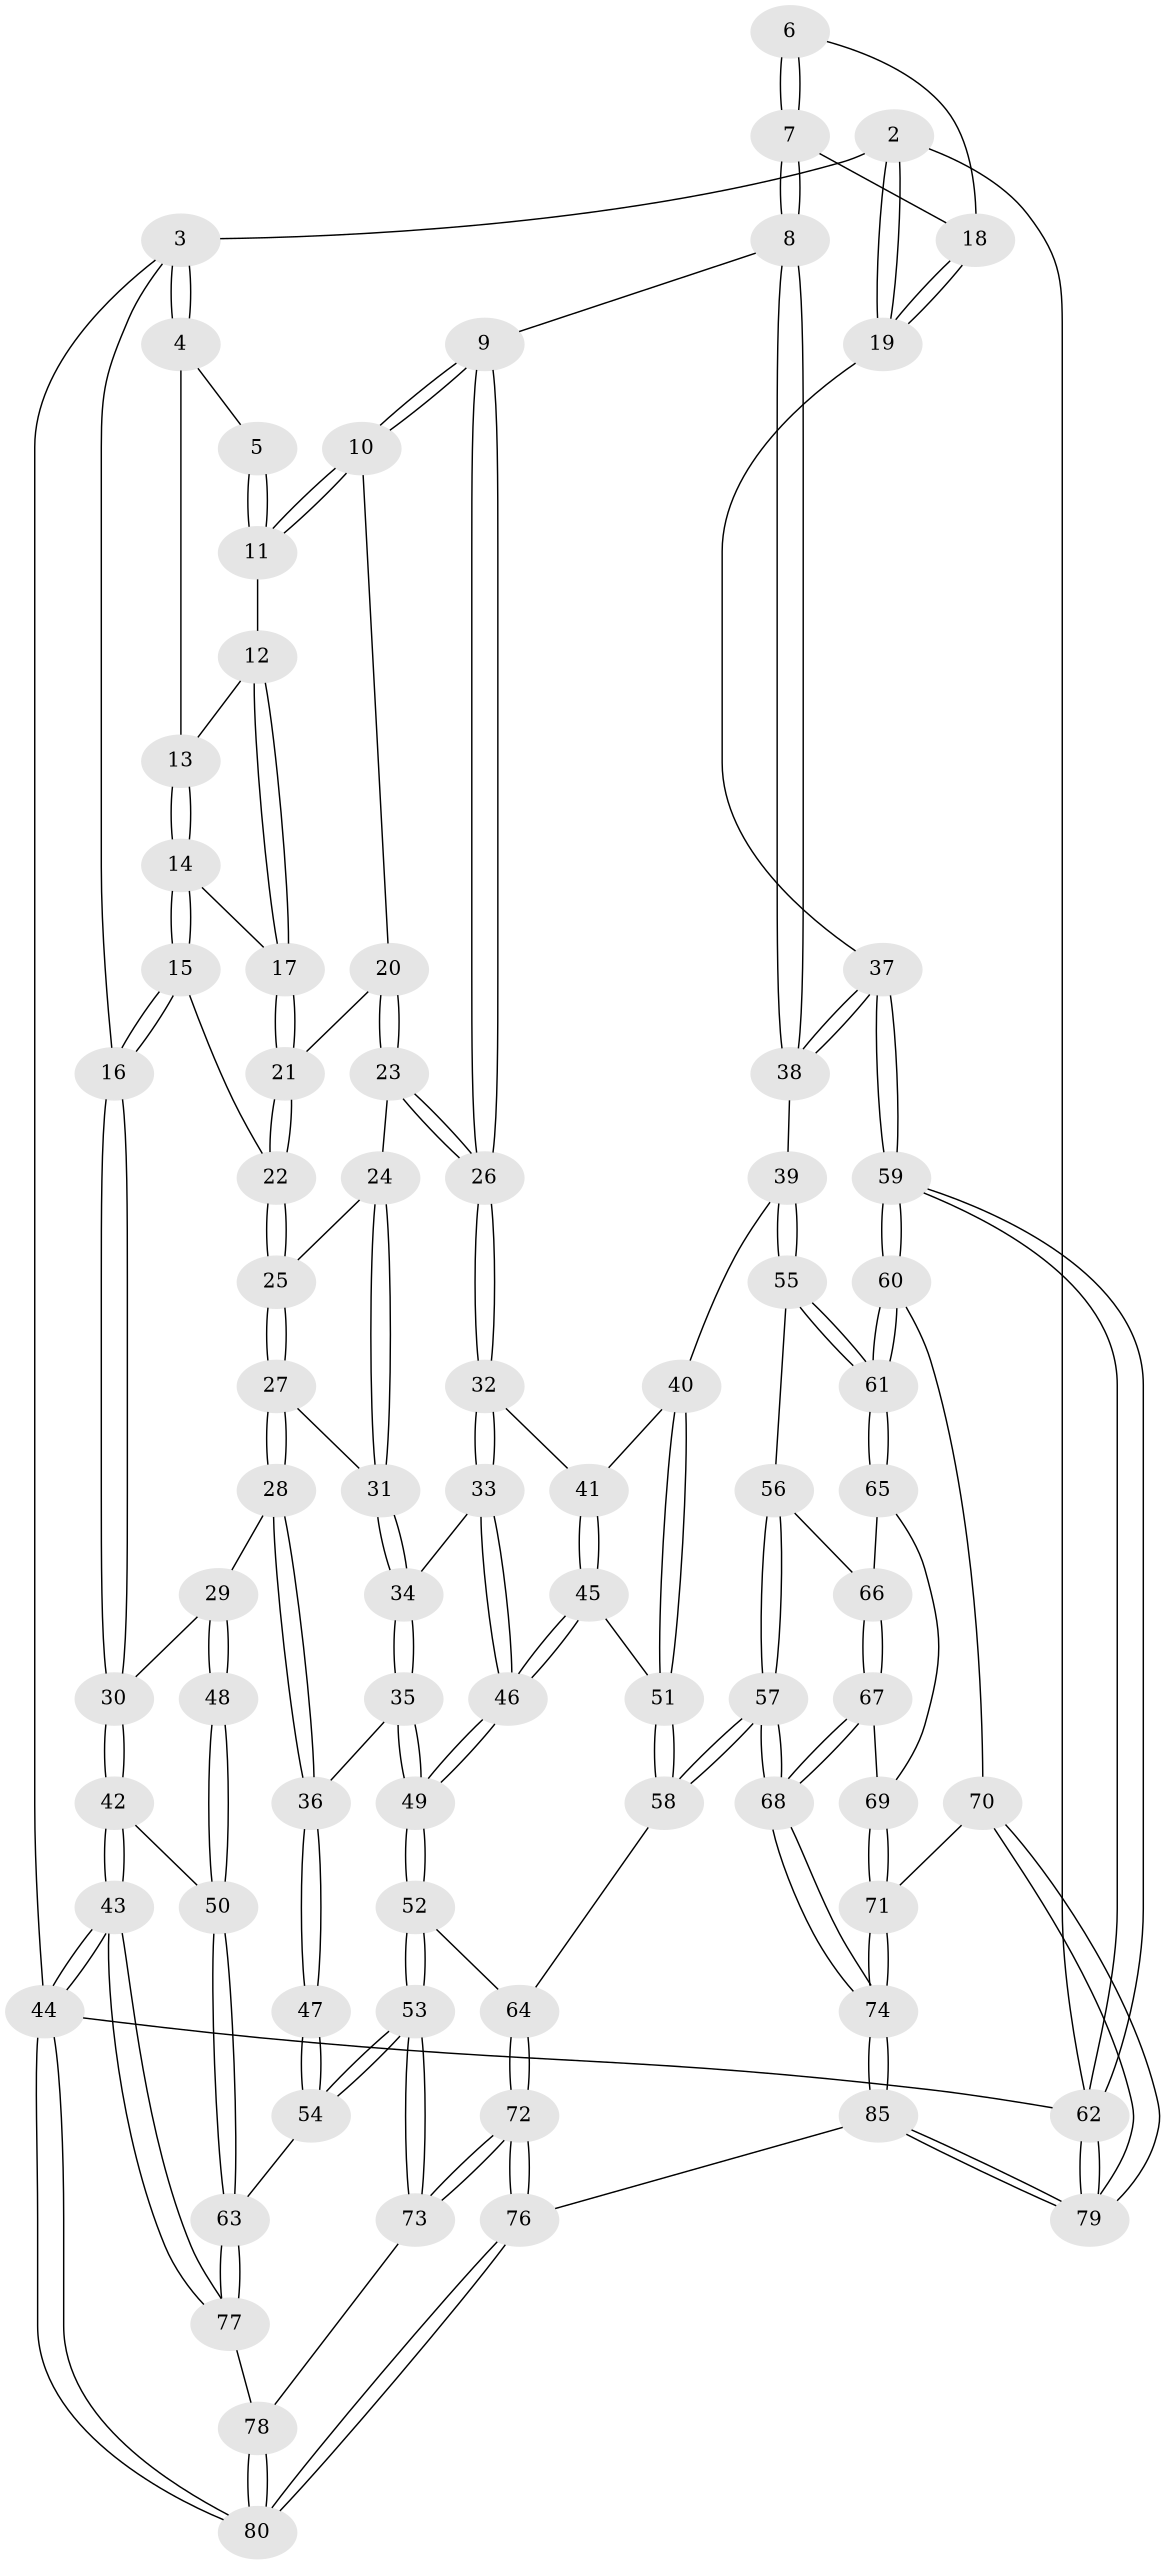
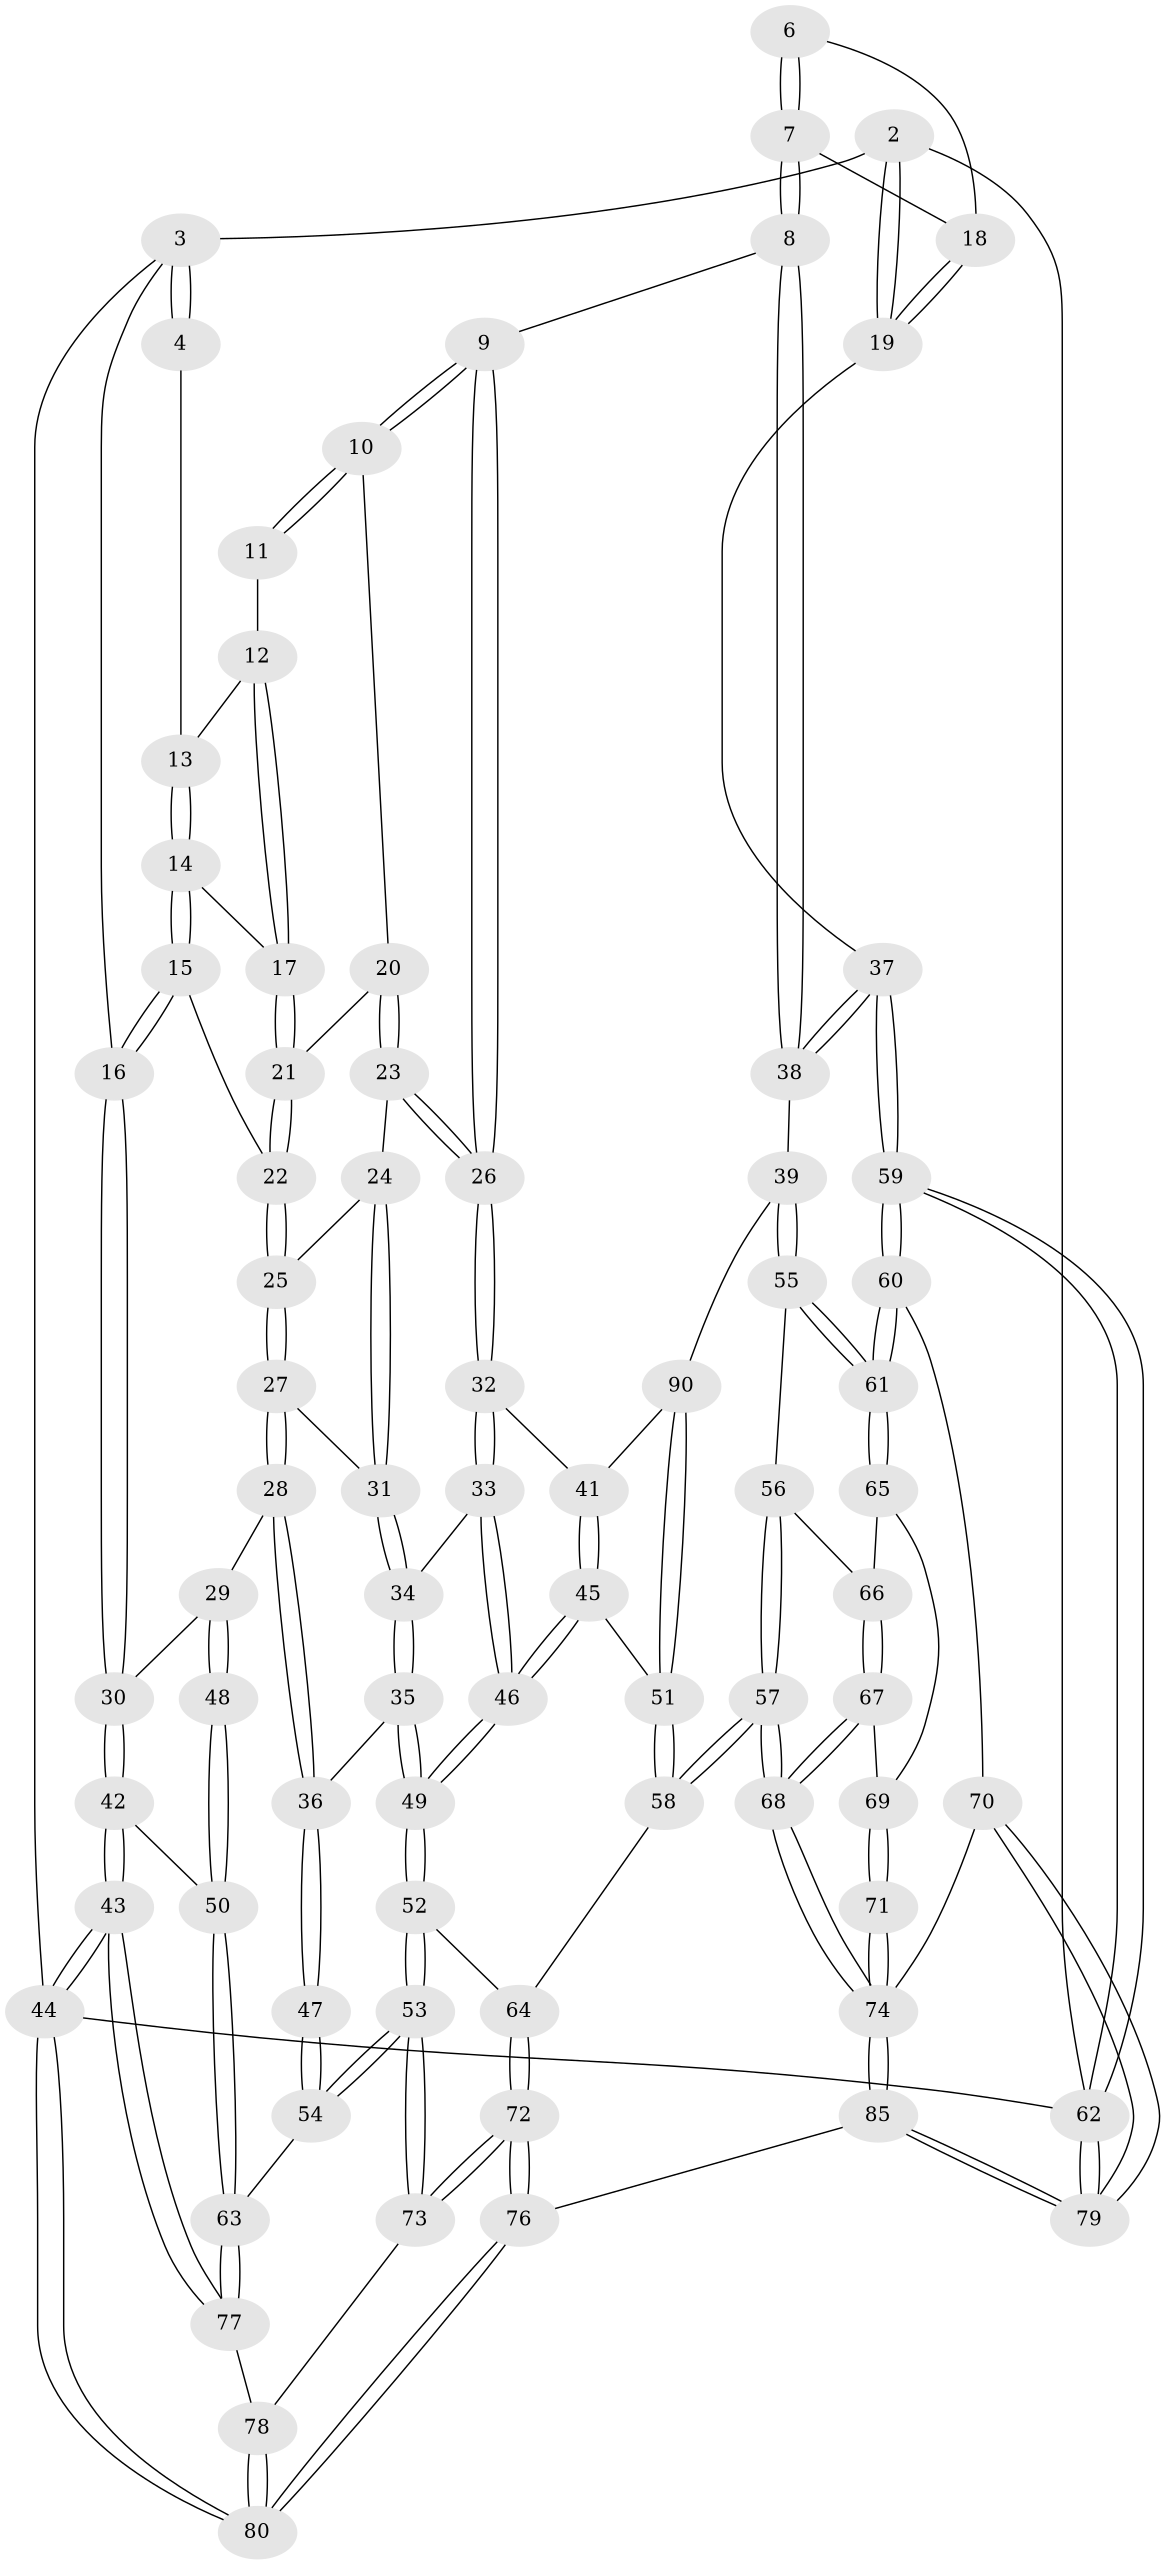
(258, 449) -> none
(682, 1386) -> (682, 1386)
(931, 1855) -> (941, 1912)
